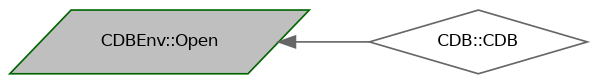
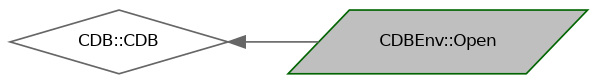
(332, 42) -> (282, 42)
